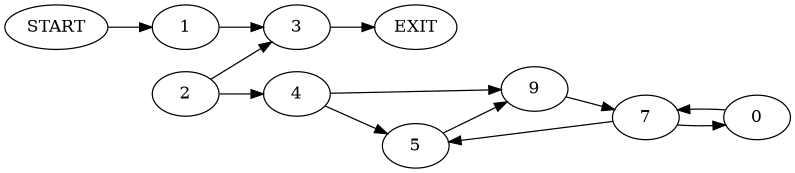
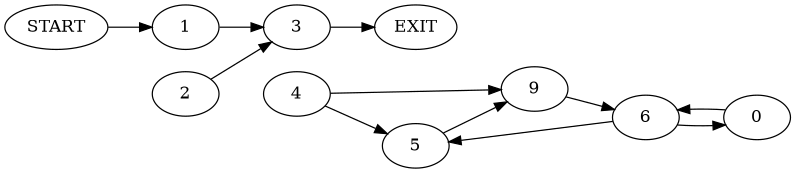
(235, 94) -> none
(646, 117) -> (646, 117)
